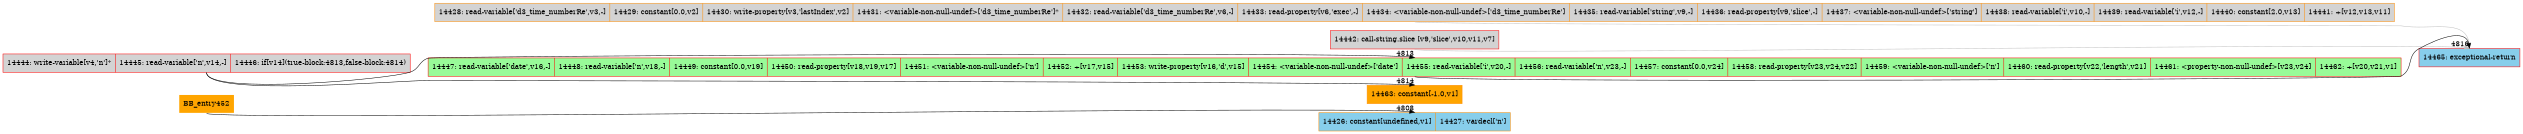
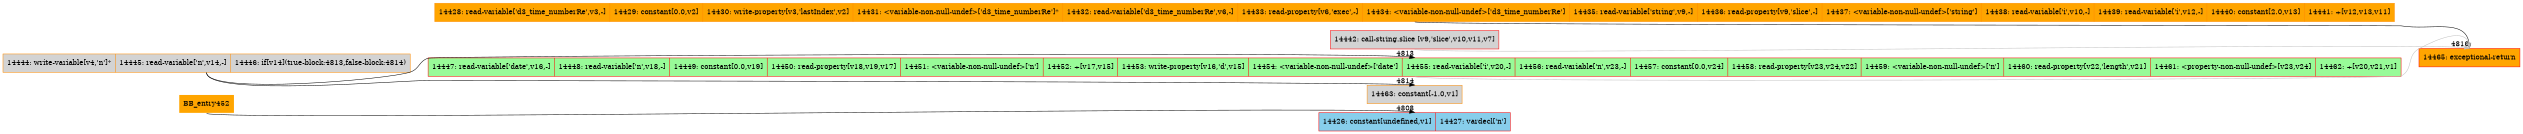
(1415, 12) -> (1415, 12)
(1946, 25) -> (1946, 25)
(2469, 58) -> (2469, 58)
(207, 63) -> (207, 63)
(1953, 80) -> (1953, 80)
(1415, 94) -> (1415, 94)
(1415, 122) -> (1415, 122)
